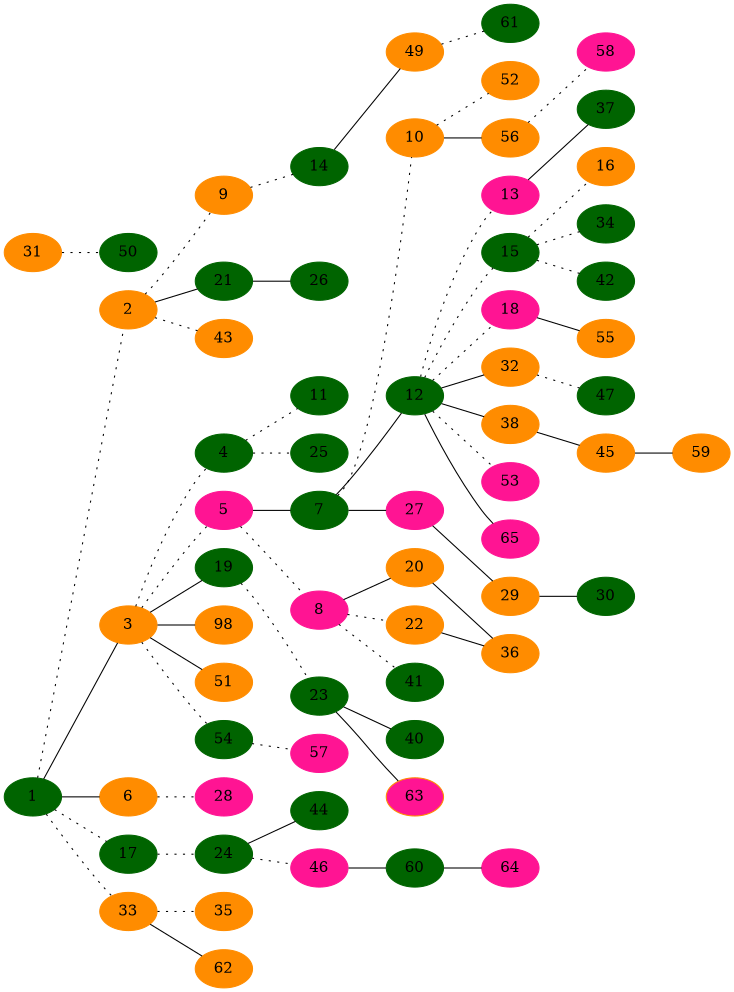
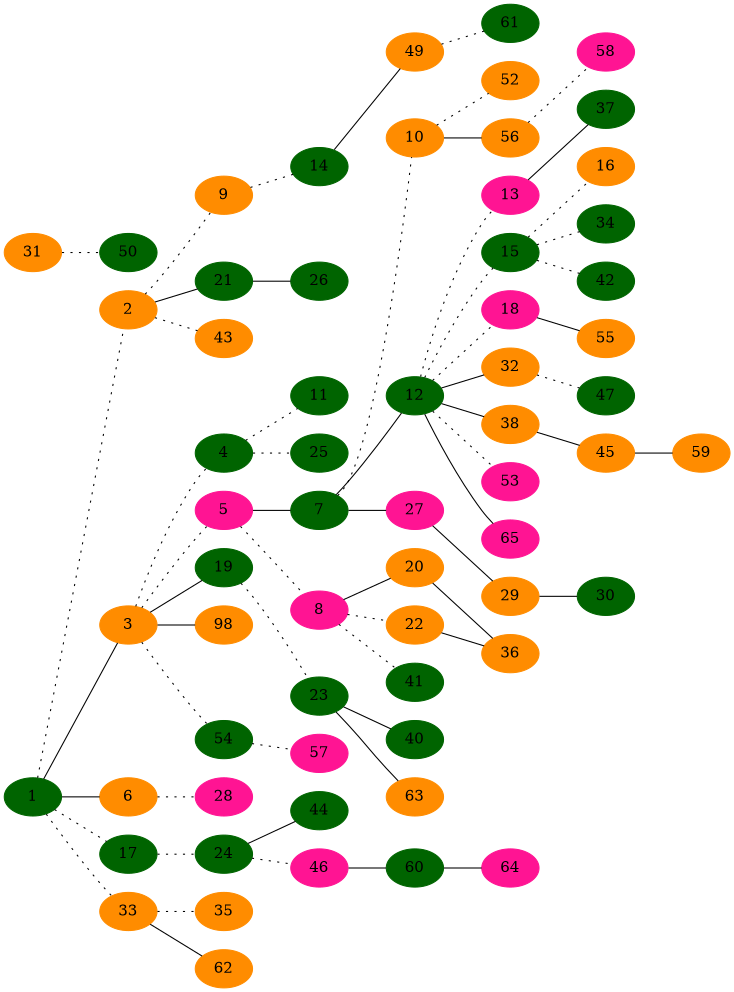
(224, 682) -> none
(415, 797) -> (415, 797)
